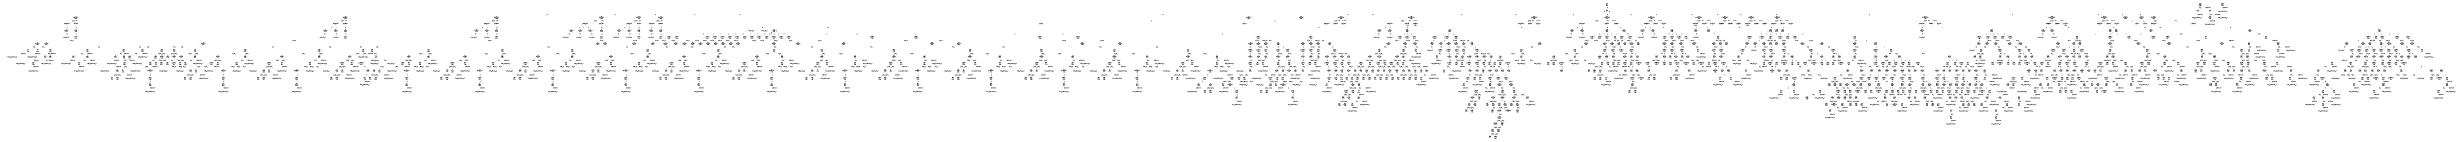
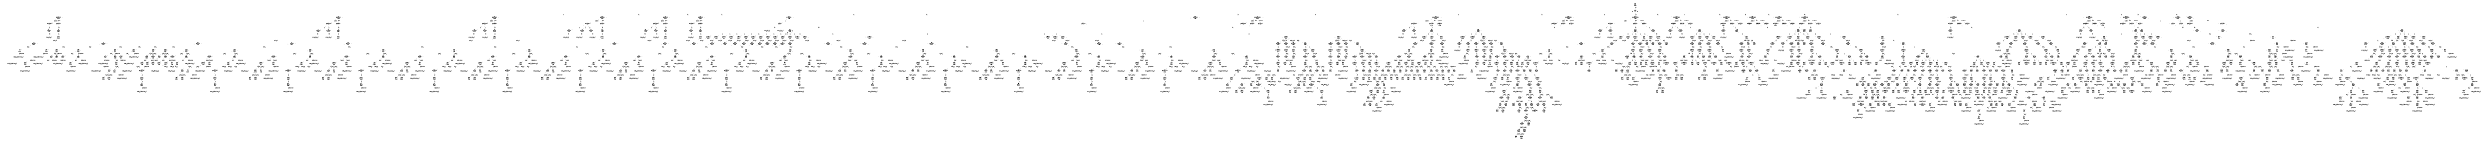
(363, 54) -> (383, 54)
(1313, 85) -> none
none -> (2417, 85)
